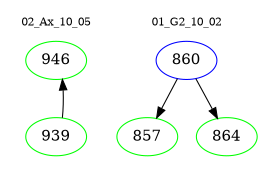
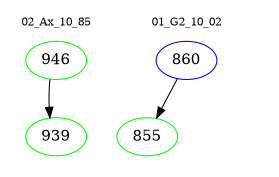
(56, 23) -> (56, 23)
(63, 104) -> (49, 93)
(147, 137) -> (147, 137)
(227, 137) -> none
